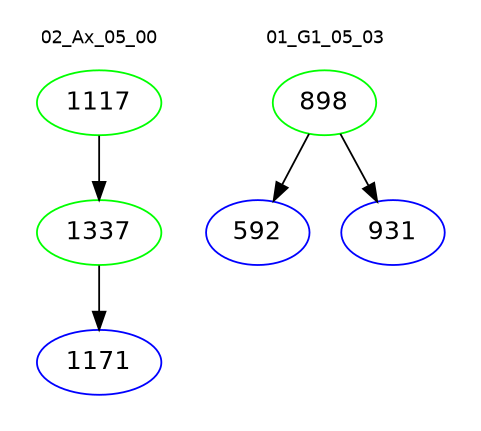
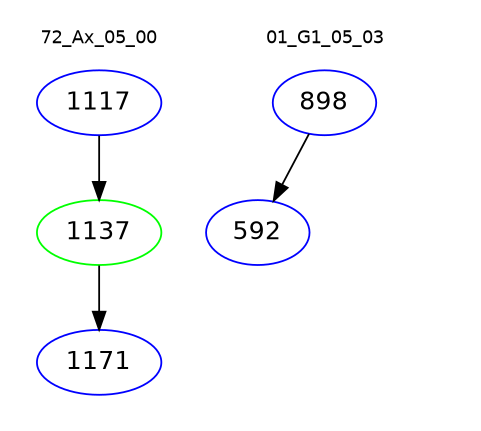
(99, 39) -> (99, 39)
(99, 103) -> (99, 103)
(325, 103) -> (325, 103)
(99, 233) -> (99, 233)
(393, 233) -> none
